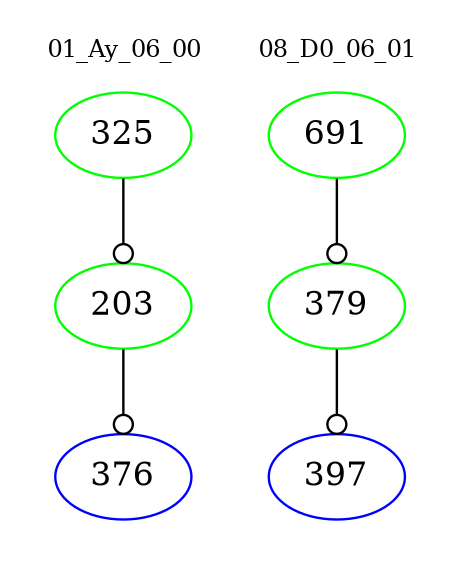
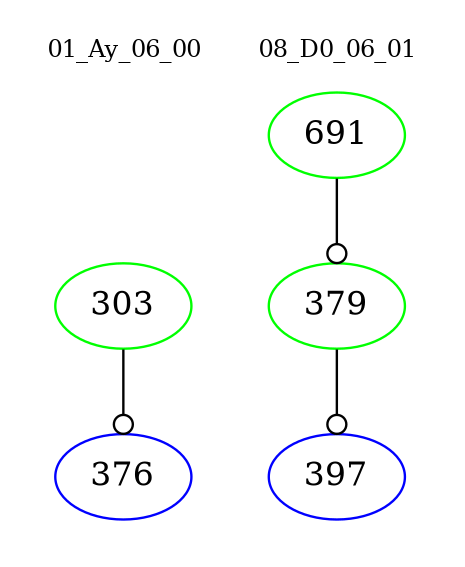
(123, 135) -> none
(123, 306) -> (123, 306)
